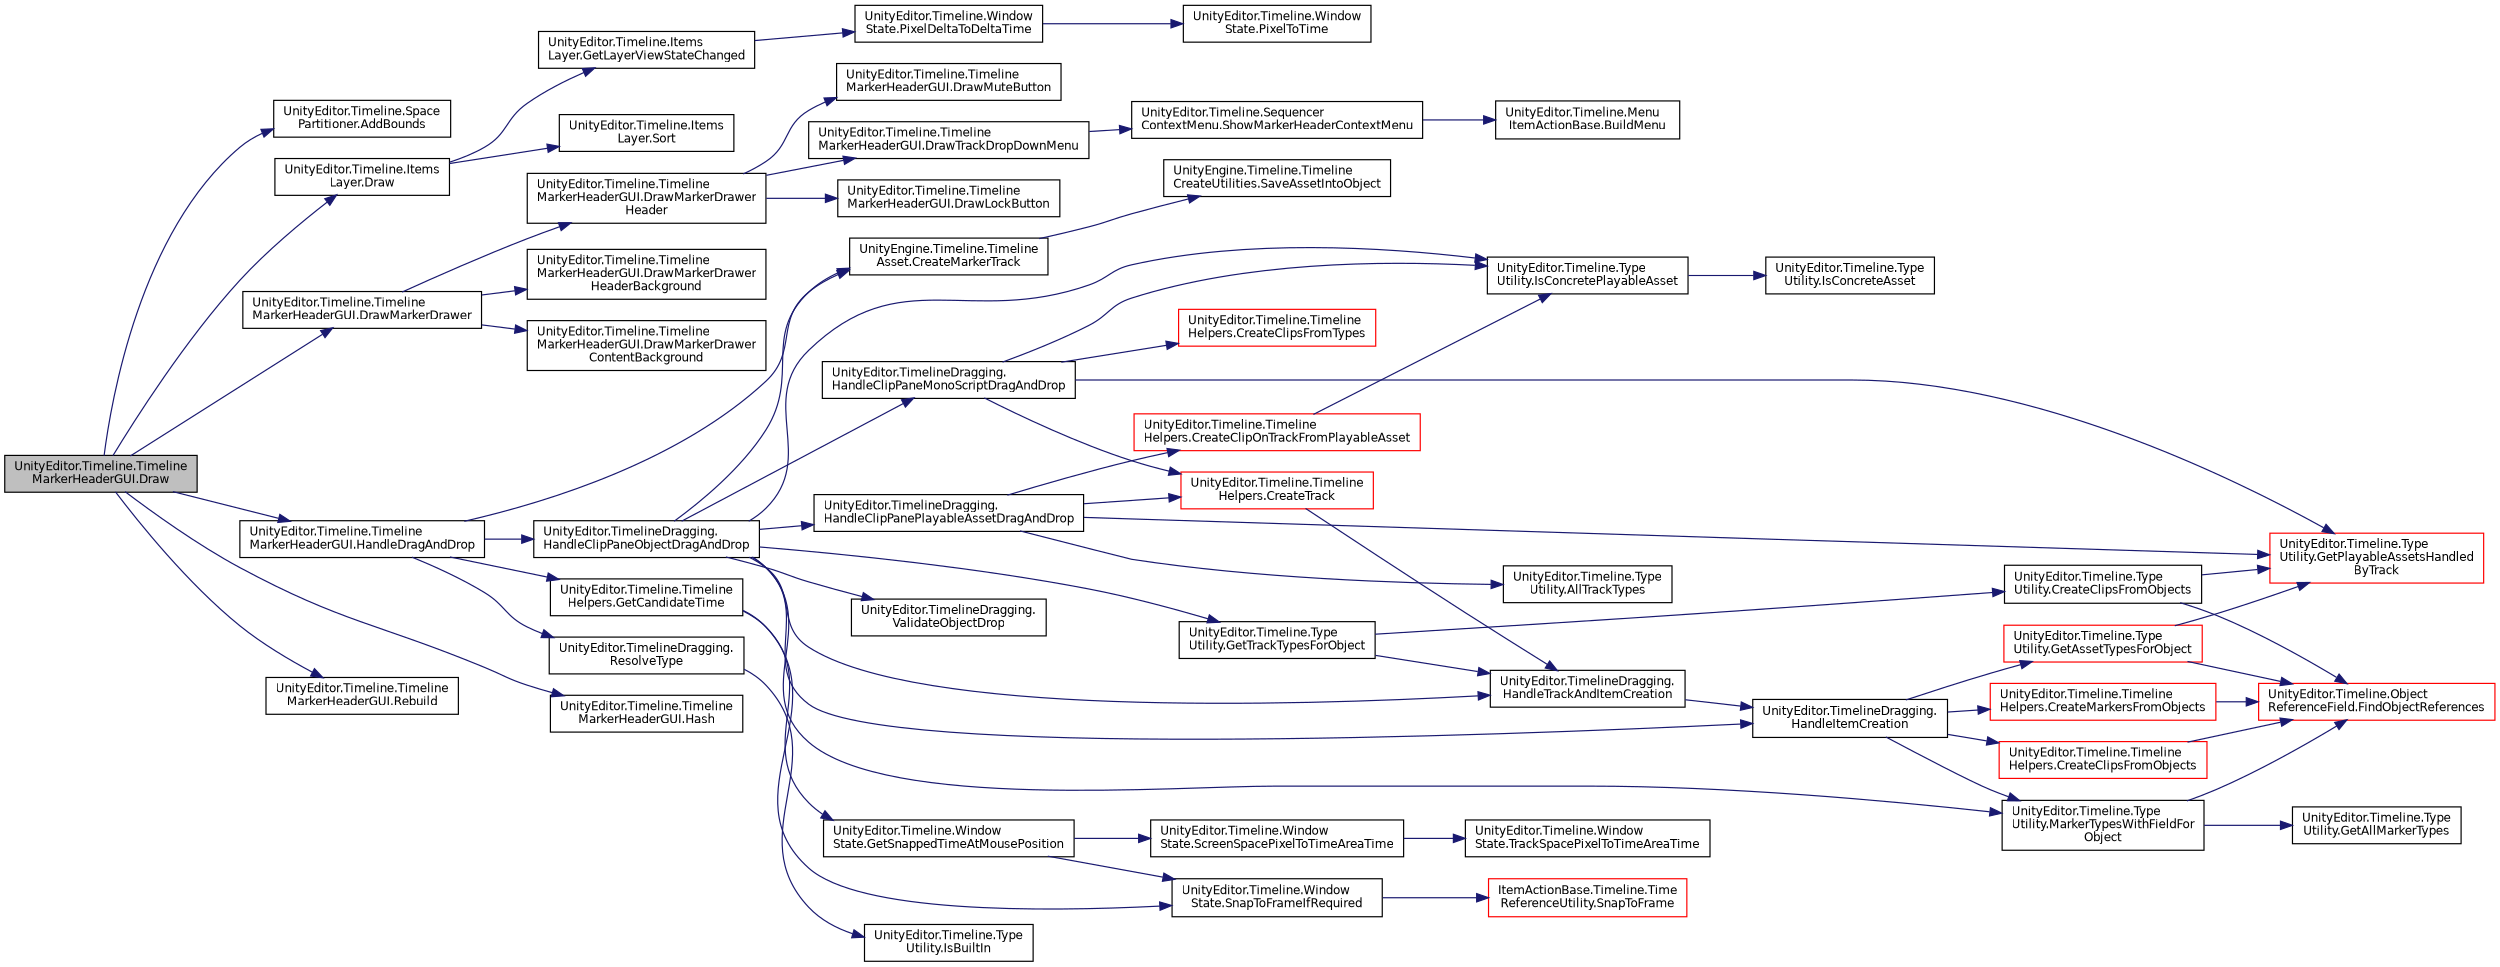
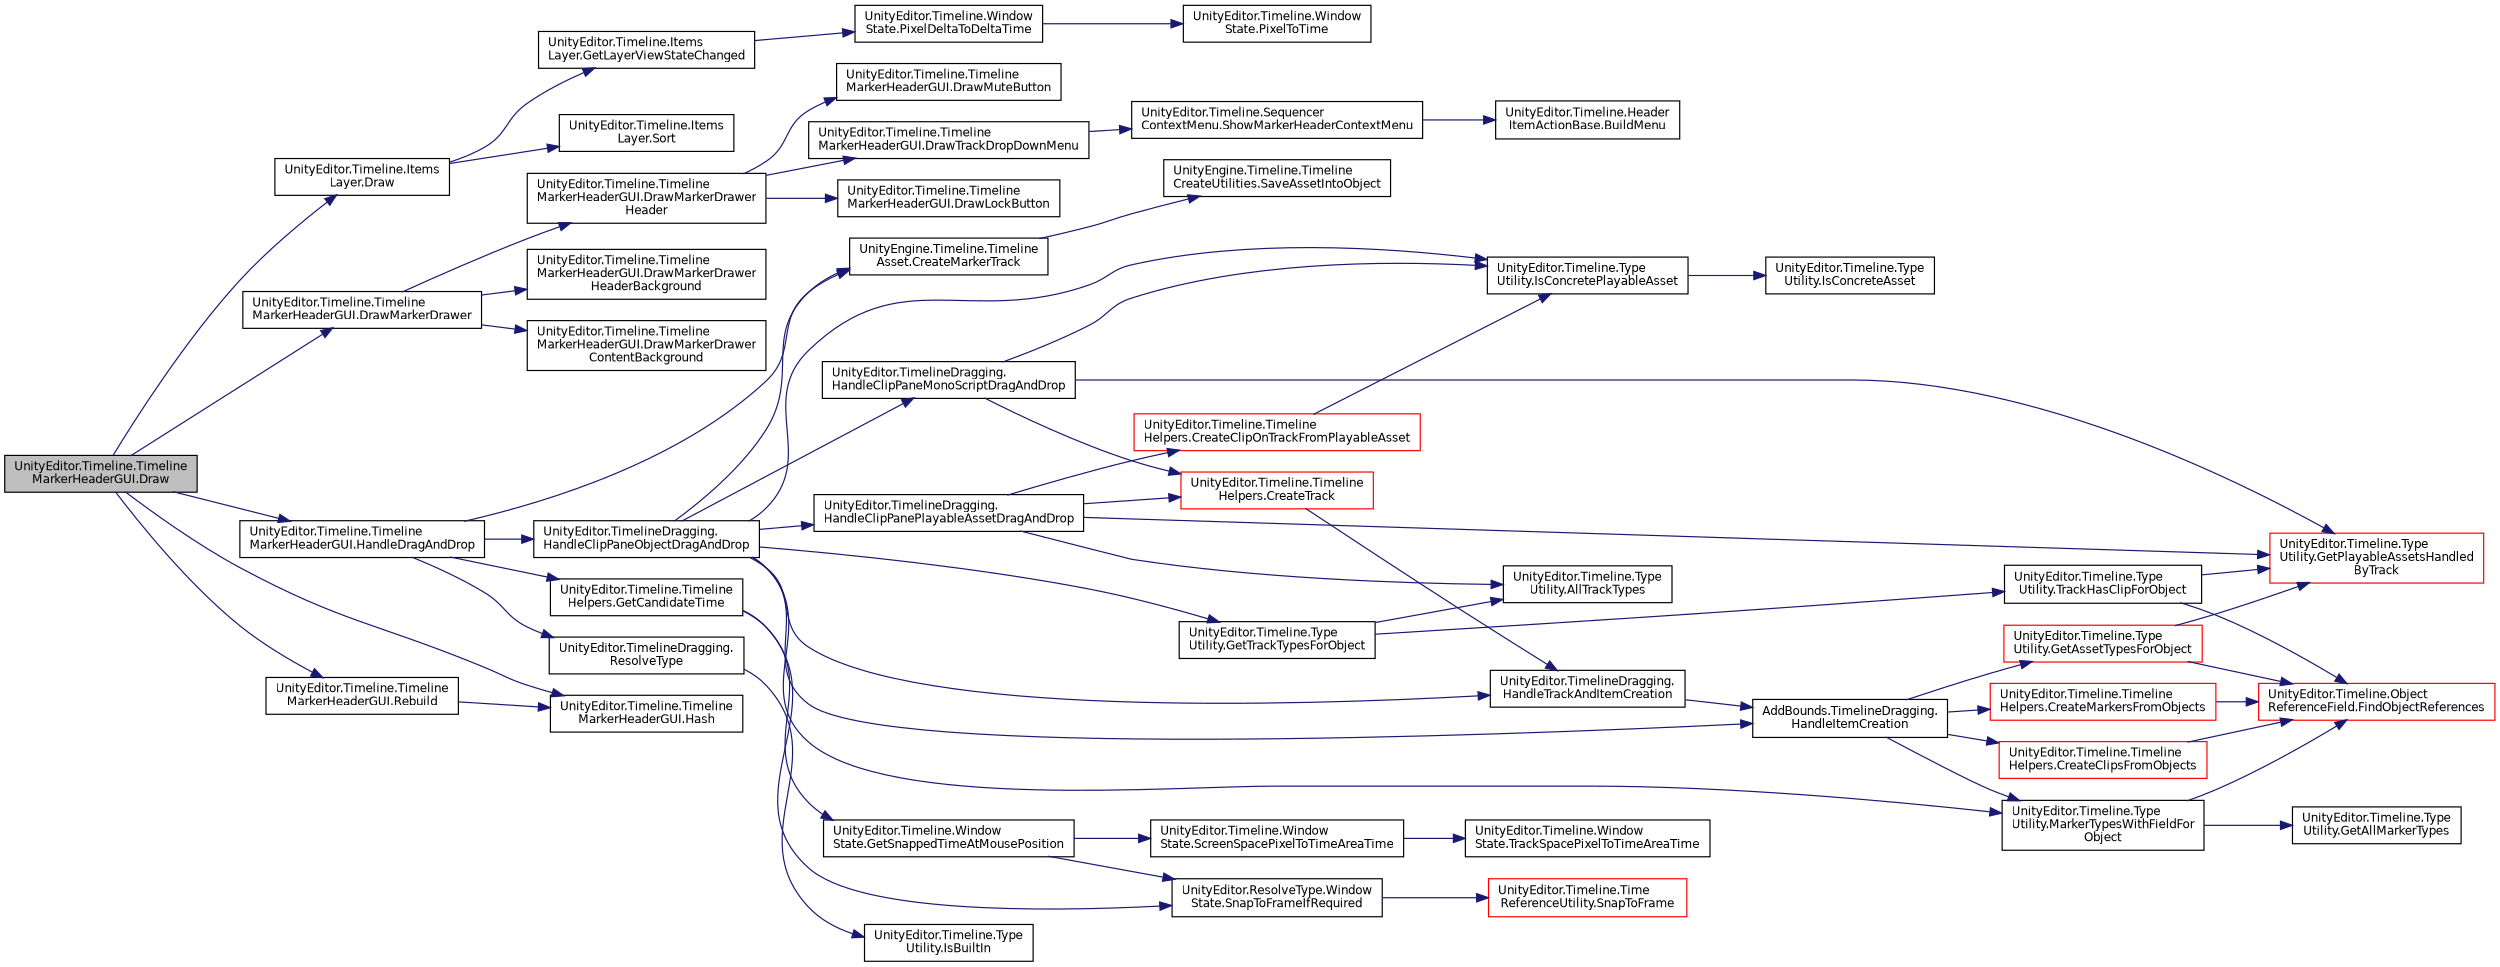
(362, 119) -> none
(1588, 120) -> (1588, 120)
(1277, 328) -> none
(2103, 584) -> (2103, 584)
(949, 618) -> none
(1427, 663) -> (1433, 612)
none -> (498, 704)
(1850, 718) -> (1850, 718)
(1277, 898) -> (1277, 898)
(1588, 898) -> (1588, 898)
